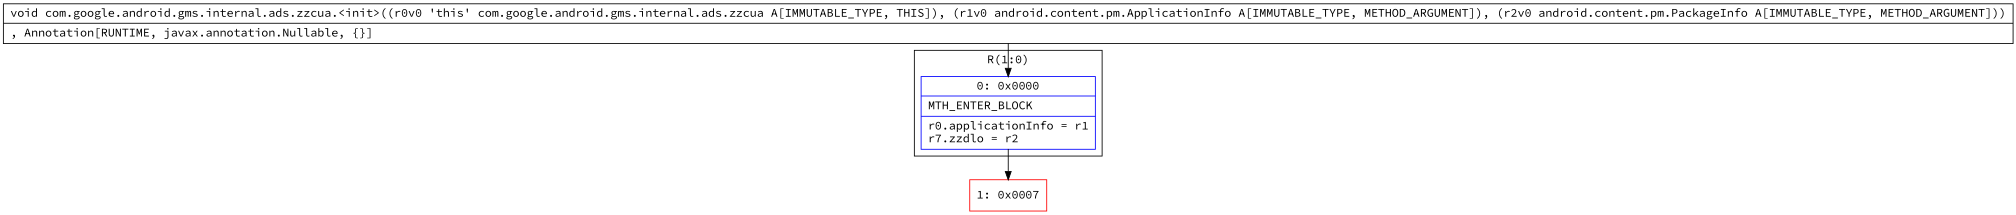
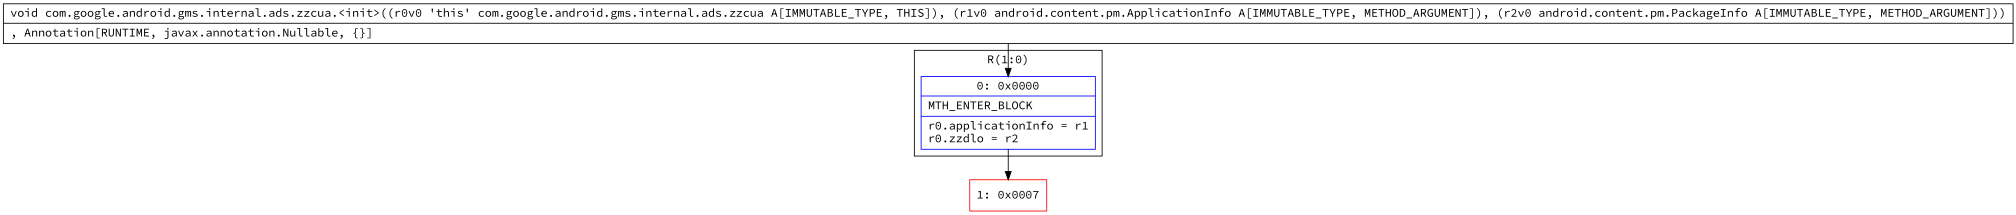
(974, 139) -> (974, 139)
